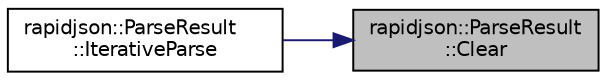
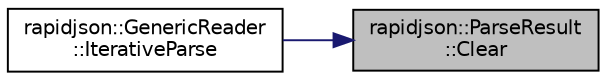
(145, 40) -> (145, 40)
